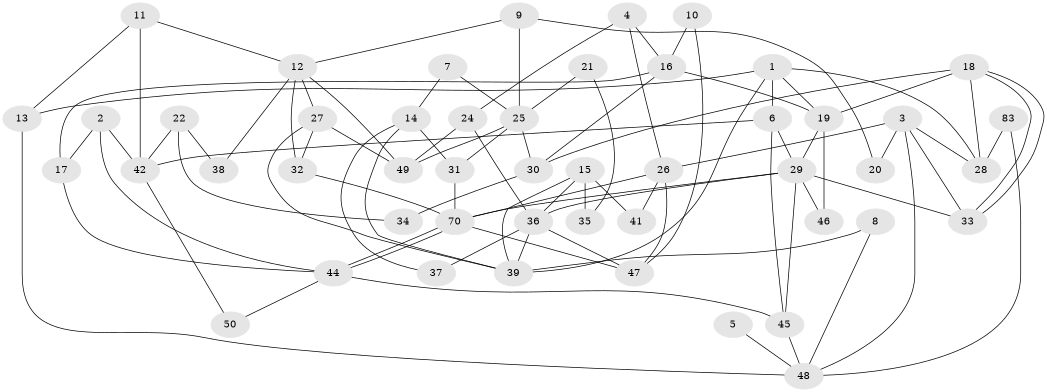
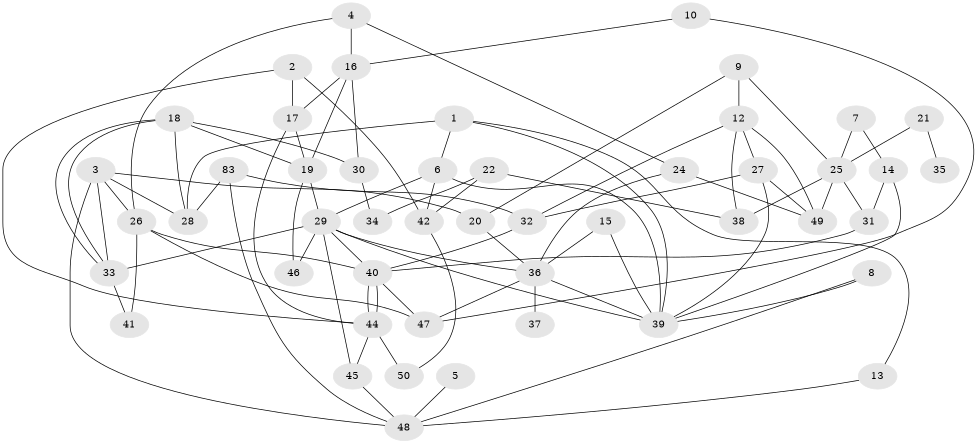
(140, 16) -> none
(795, 90) -> (299, 142)
(526, 145) -> (793, 193)
none -> (400, 192)
(585, 196) -> none
(616, 201) -> (120, 301)
(342, 207) -> none
(455, 222) -> (373, 273)
(774, 222) -> (584, 185)
none -> (505, 248)
none -> (487, 281)
